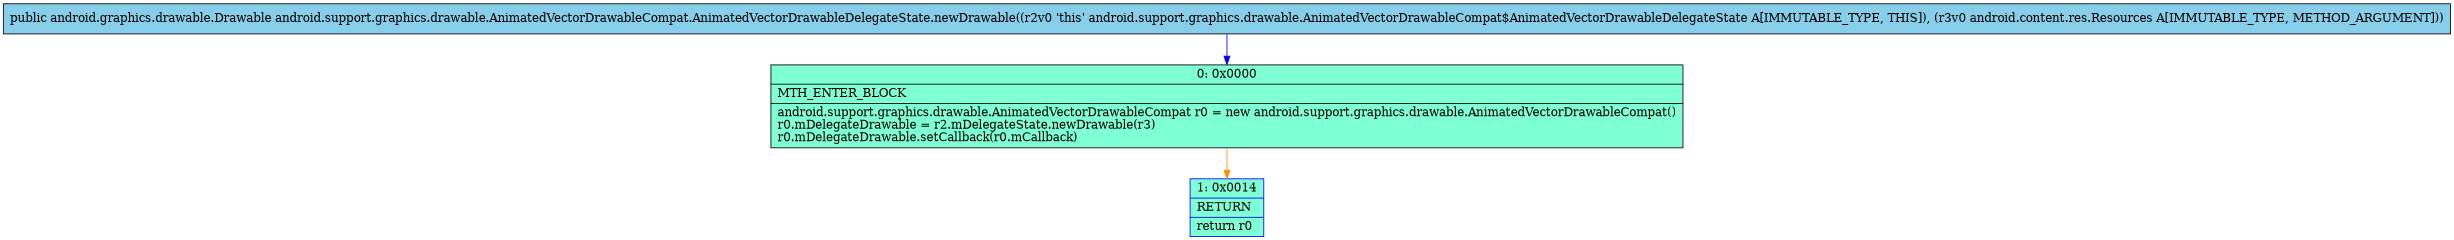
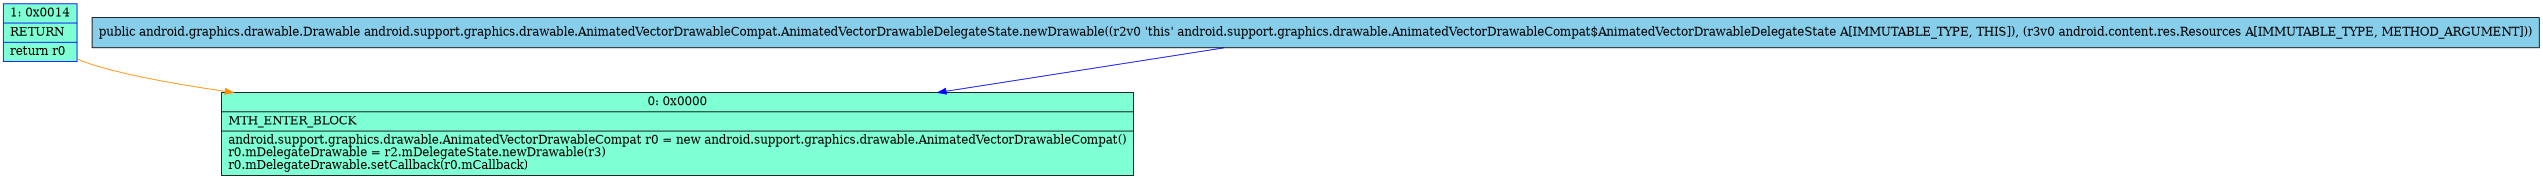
(1227, 159) -> (150, 79)
